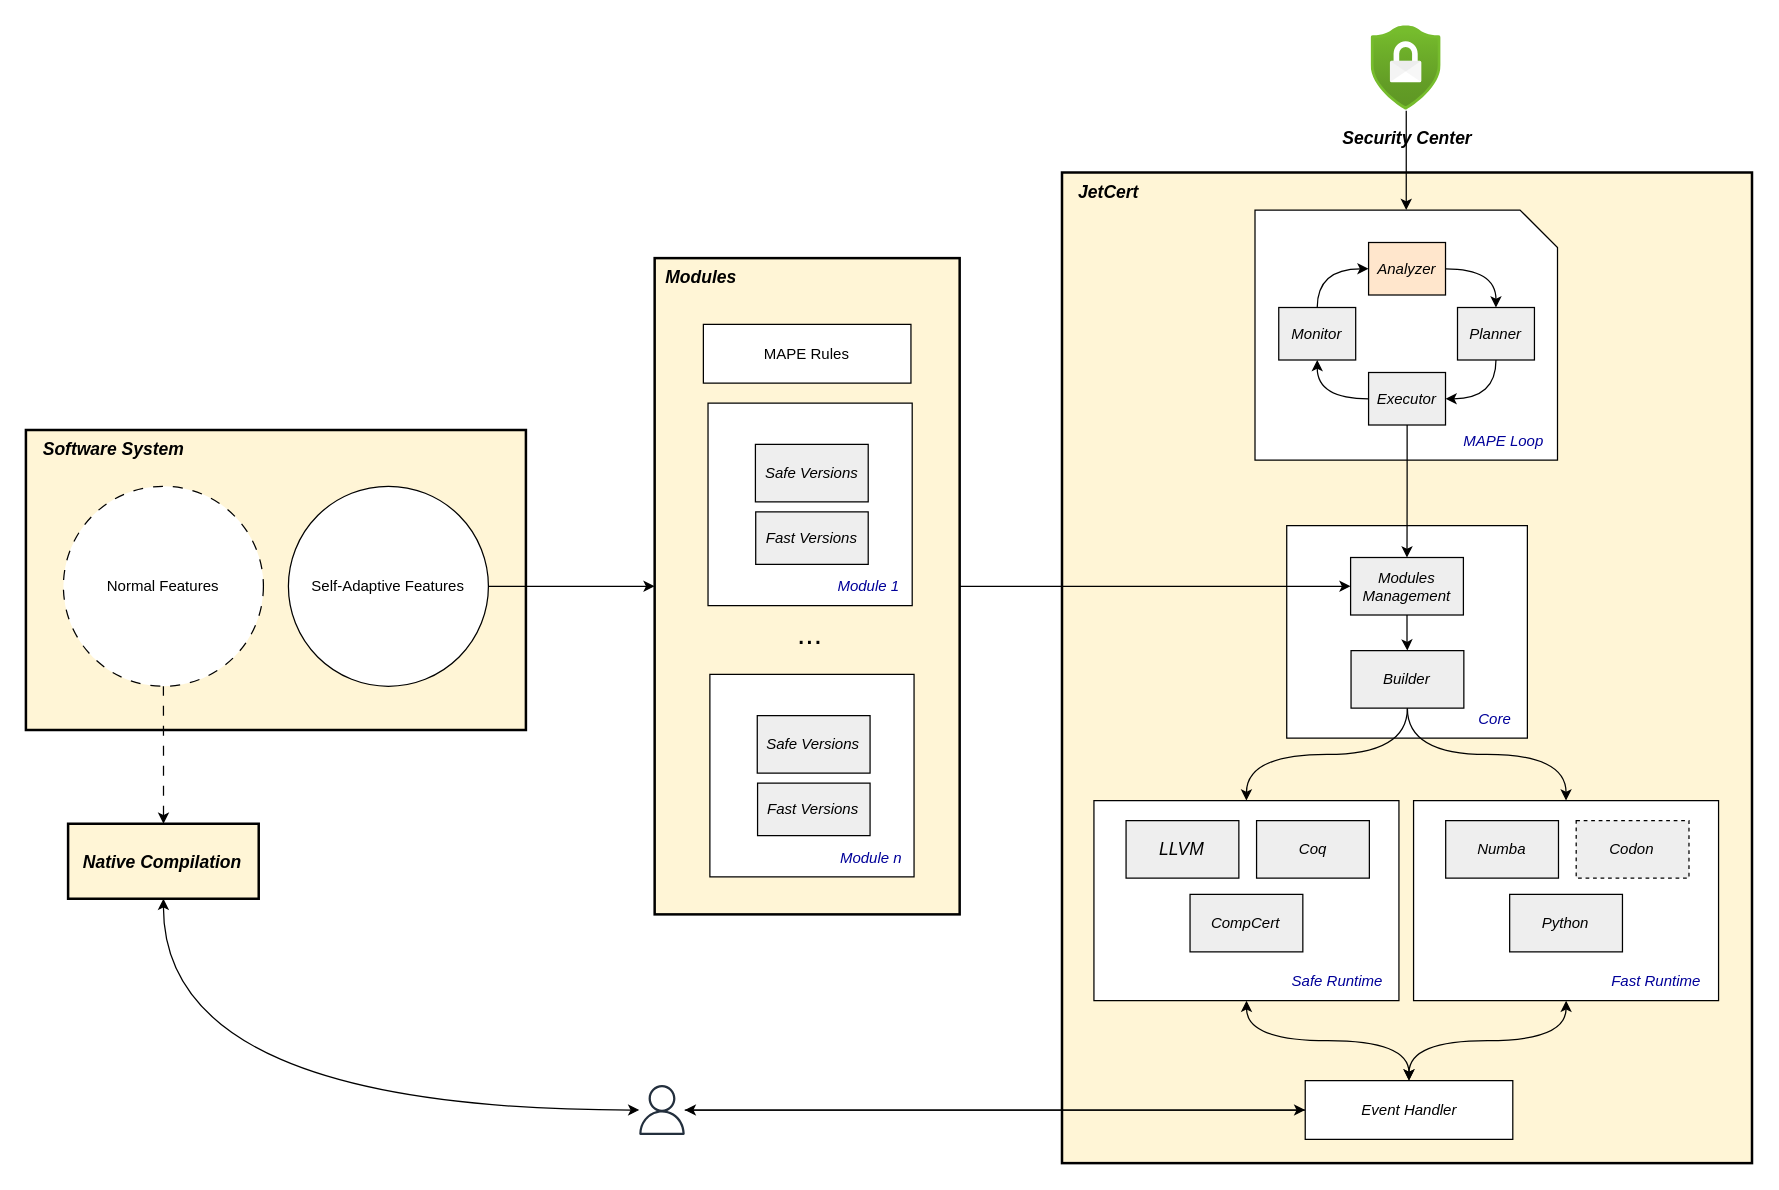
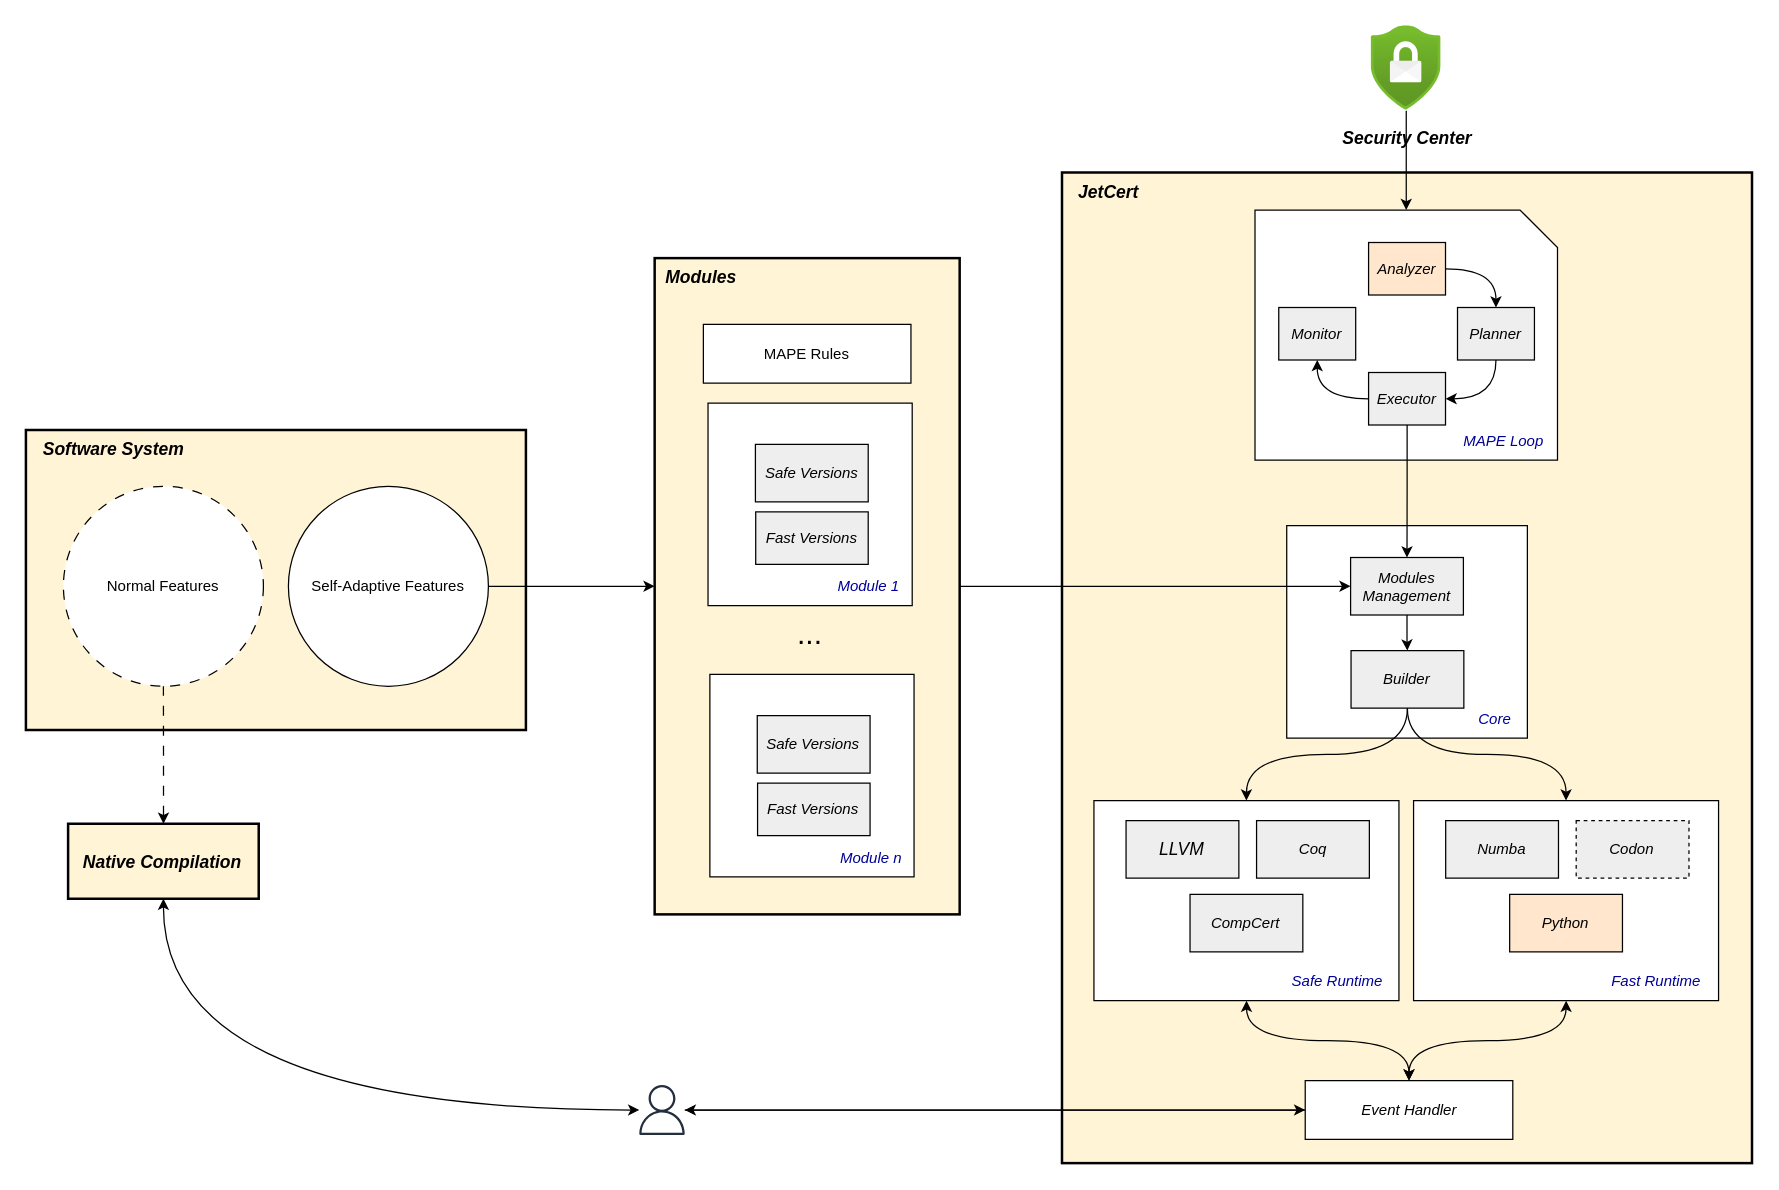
(1330, 277) -> none
(1566, 923) -> (1566, 923)
